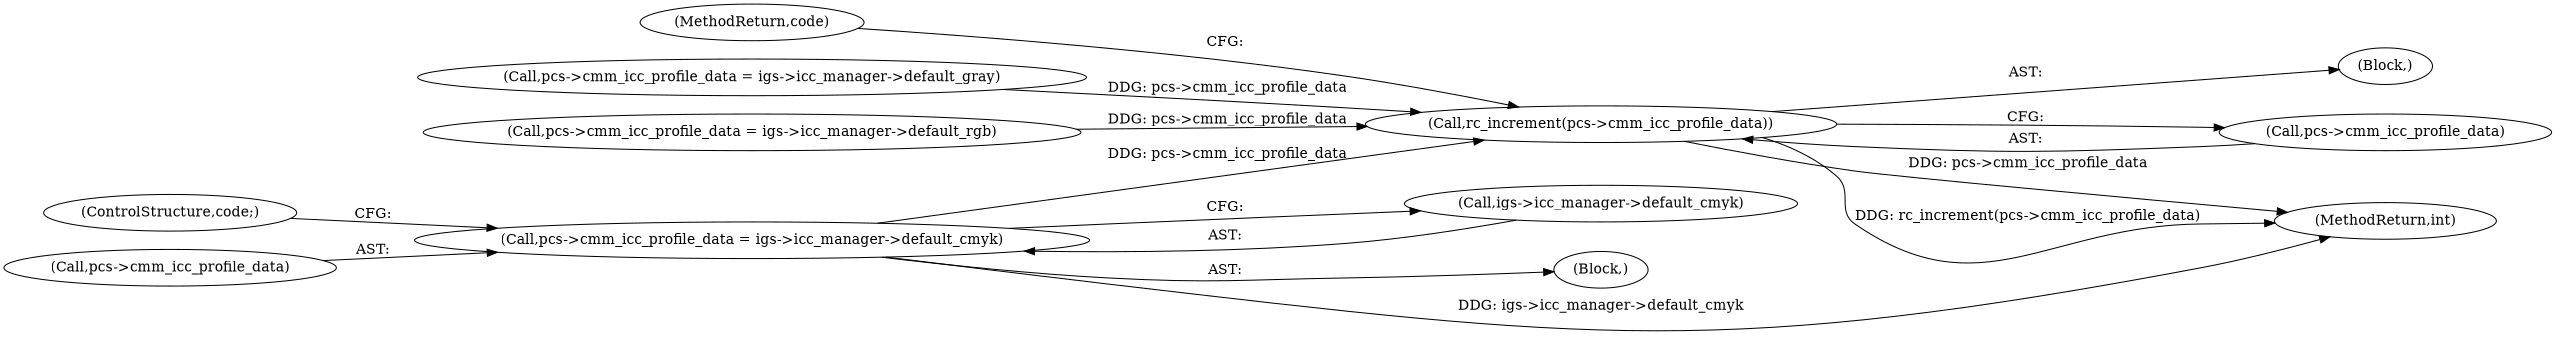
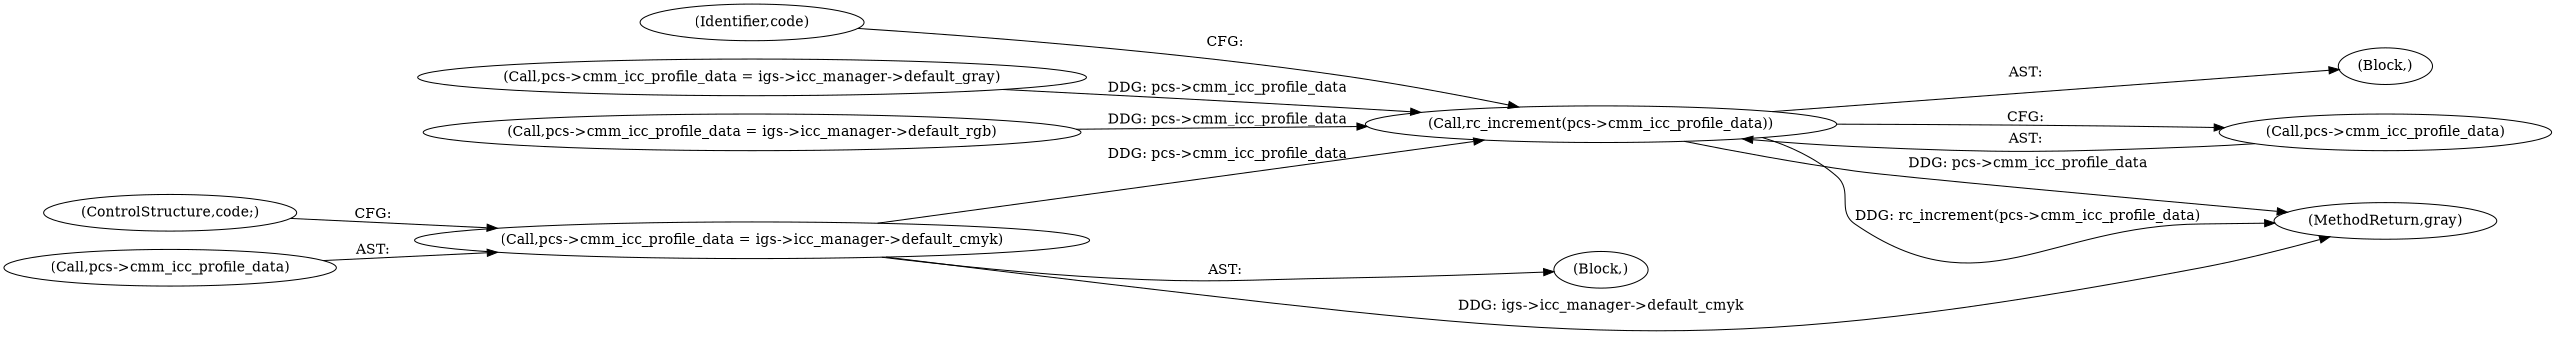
(752, 22) -> (752, 22)
(1601, 204) -> none
(2385, 221) -> (2385, 221)
